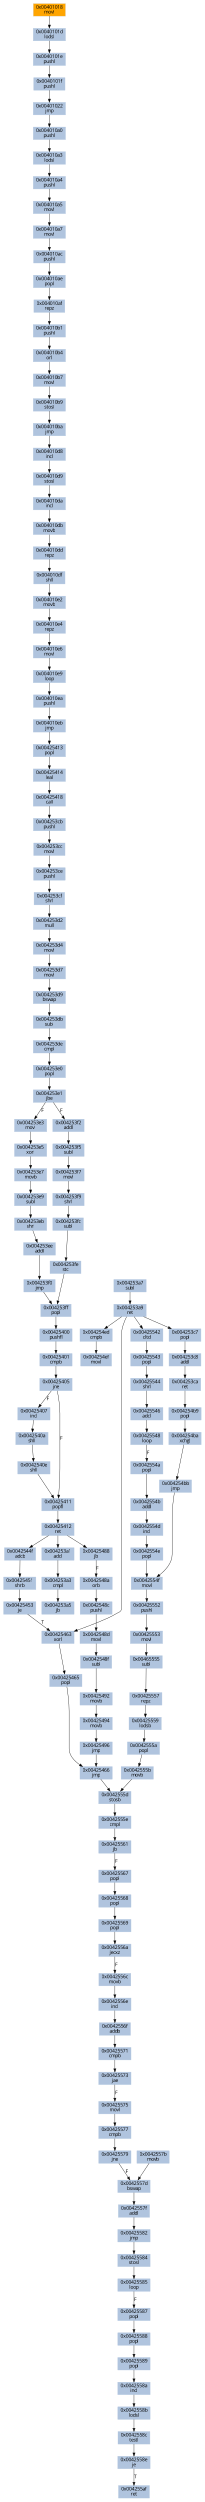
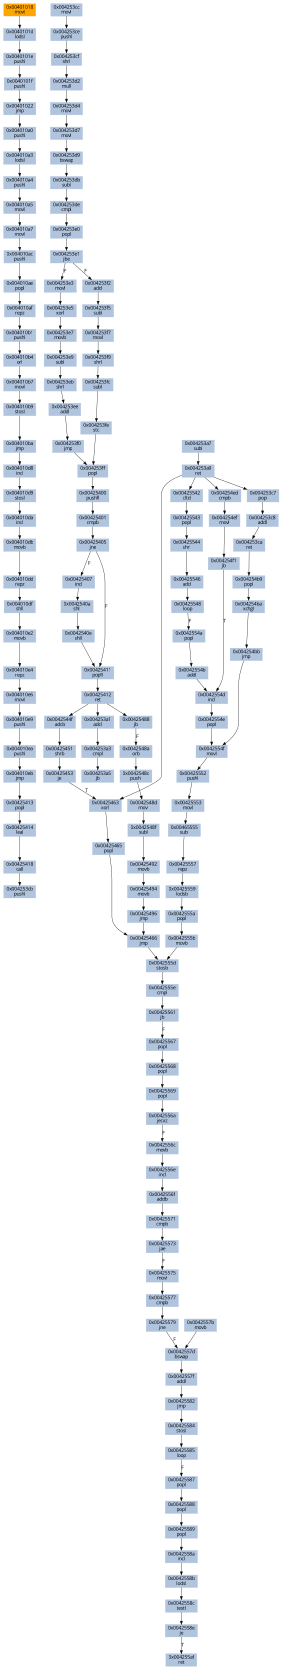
none -> (224, 564)
(49, 676) -> (20, 722)
(49, 835) -> none
